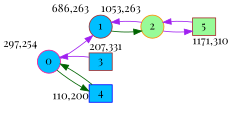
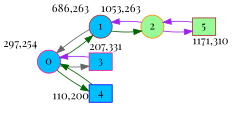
none -> (76, 38)
(74, 50) -> (74, 50)
(101, 62) -> (101, 62)
none -> (76, 67)
